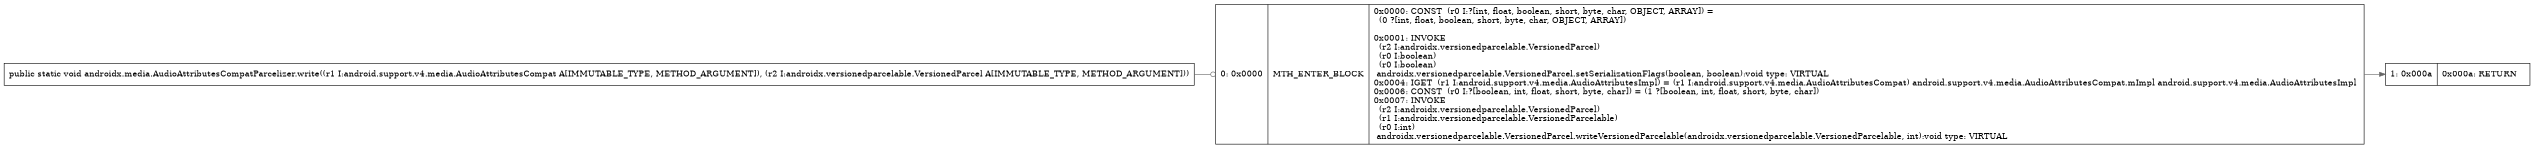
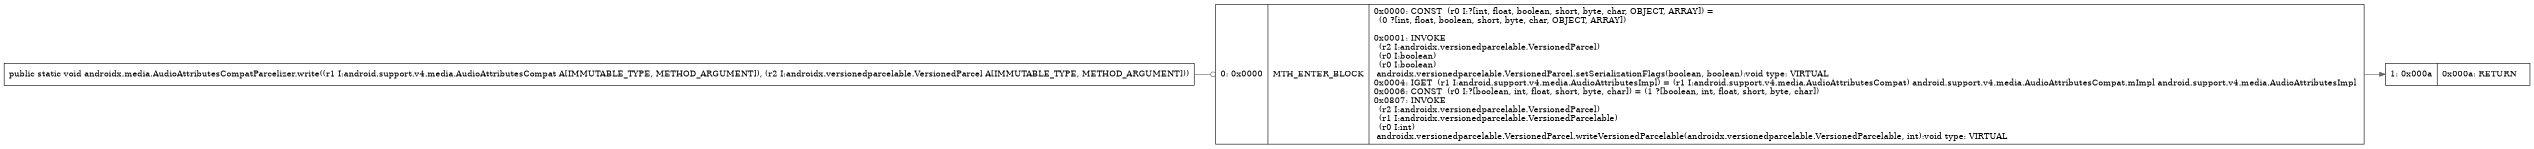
(1413, 101) -> (1413, 101)
